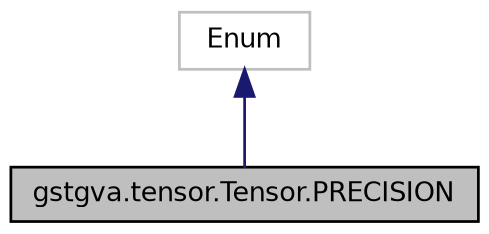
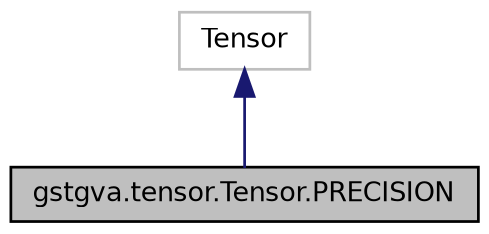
(245, 41) -> (245, 41)
